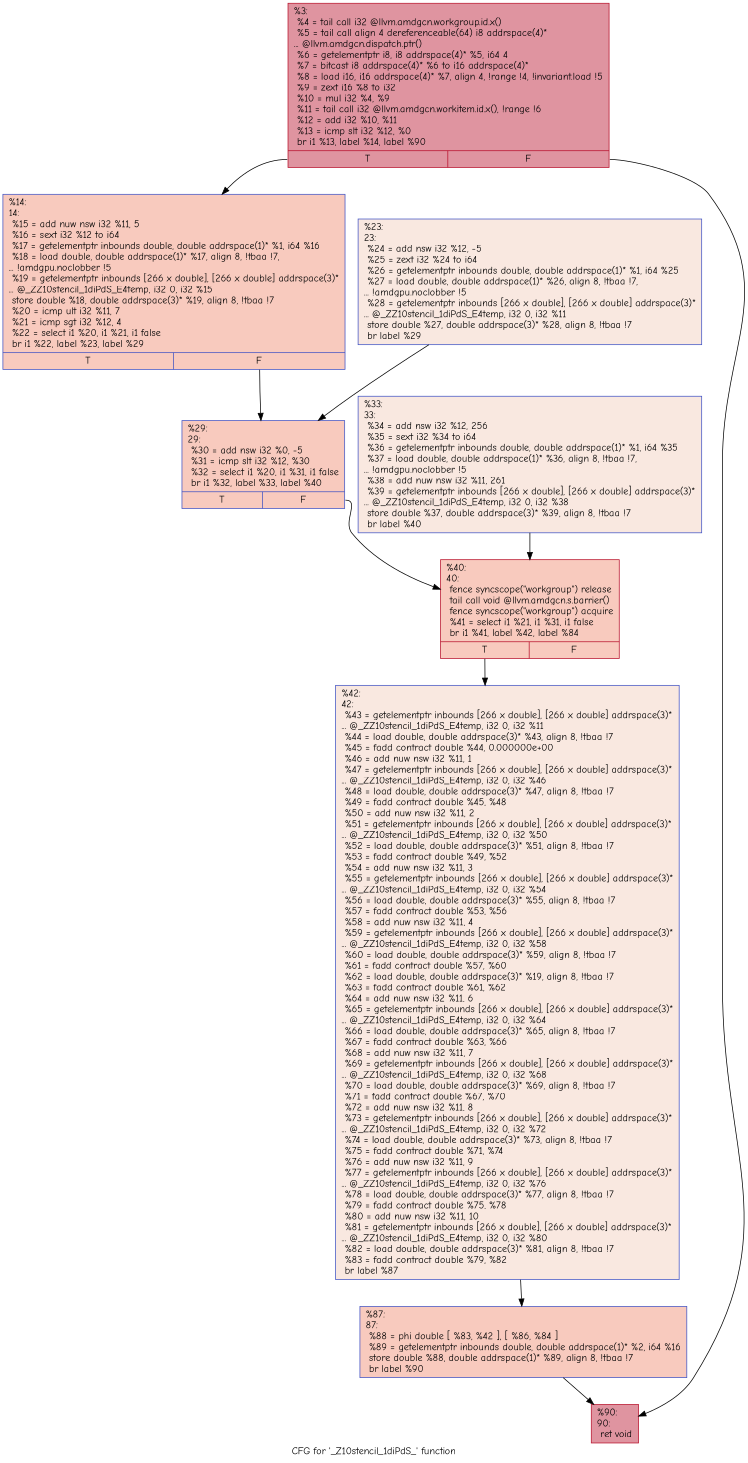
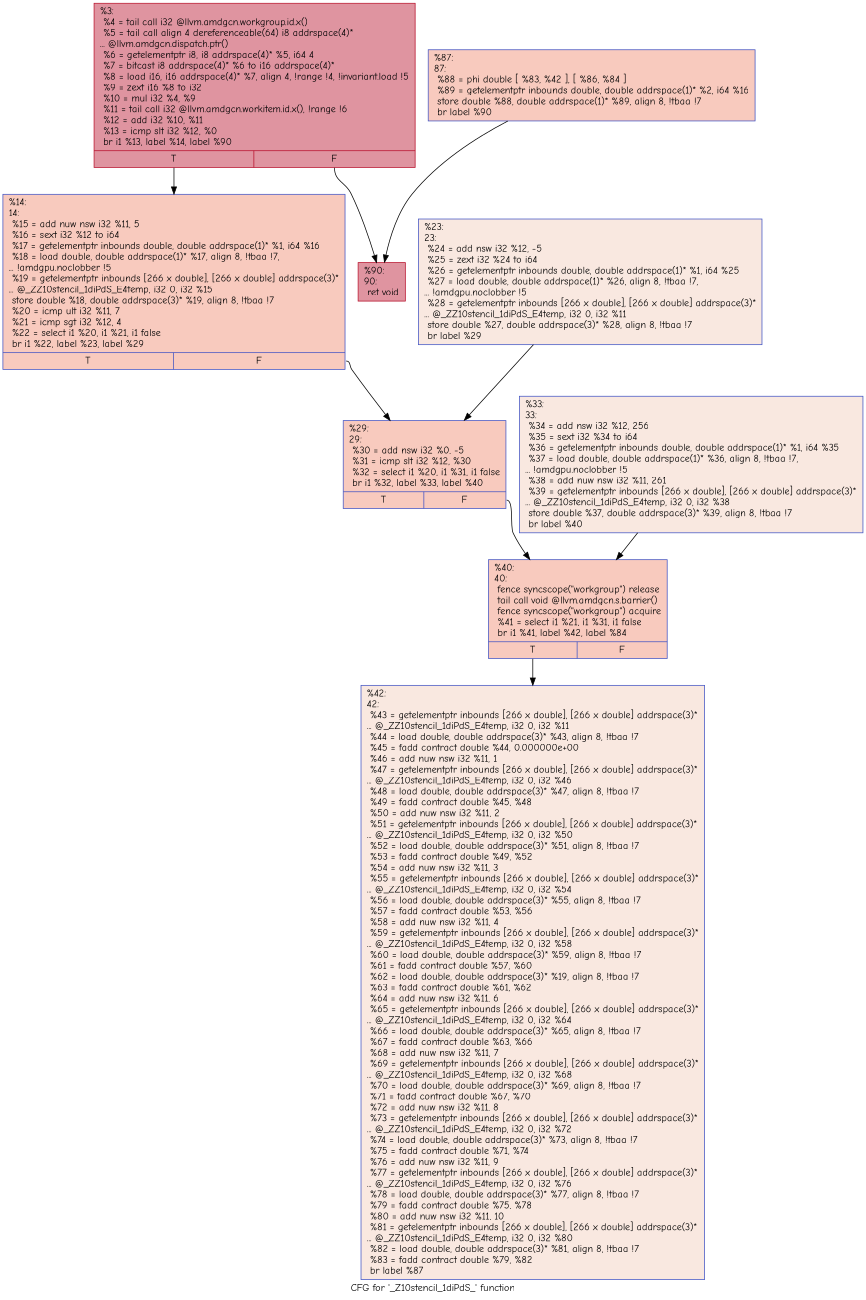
(530, 609) -> (578, 609)
(521, 1289) -> none
